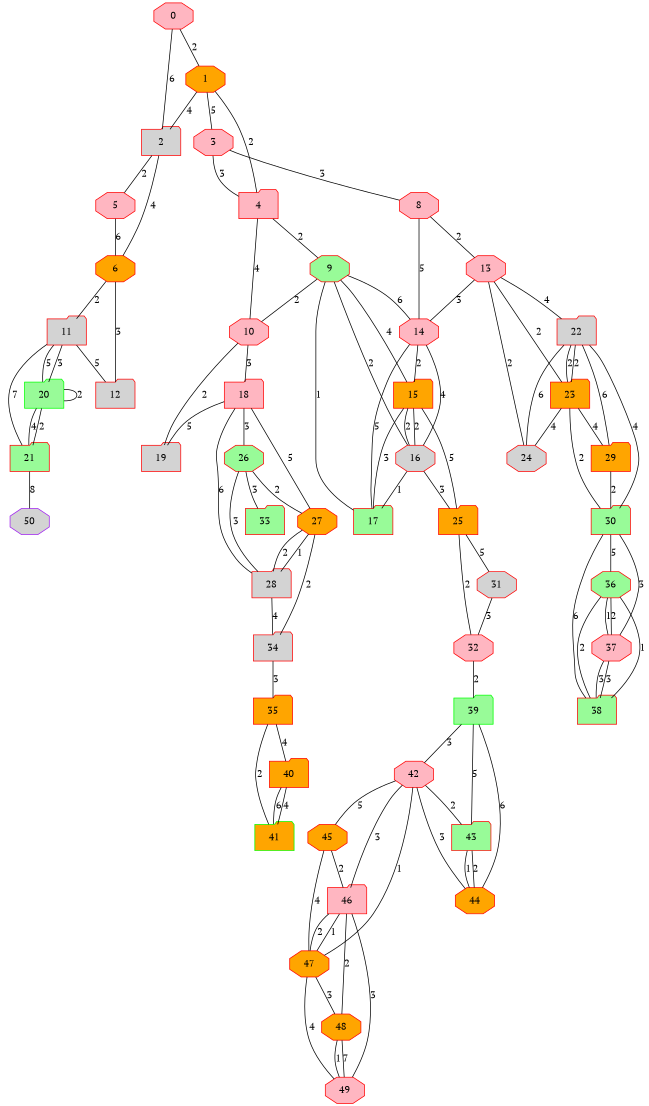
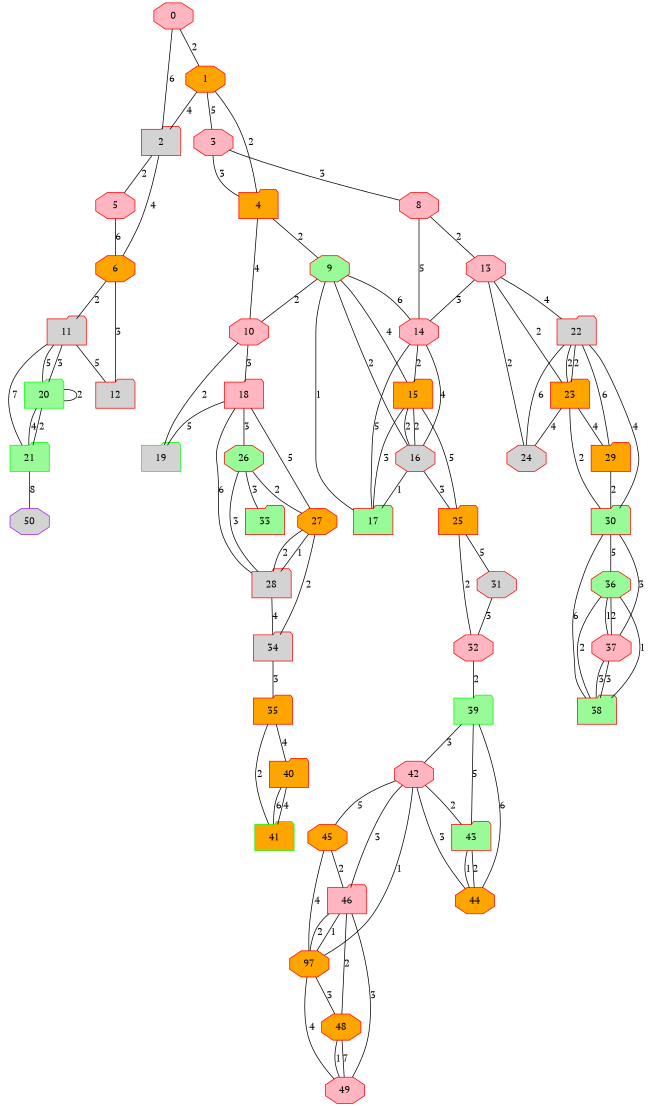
(258, 206) -> (258, 206)
(30, 458) -> (30, 458)
(161, 458) -> (161, 458)
(309, 964) -> (309, 964)
